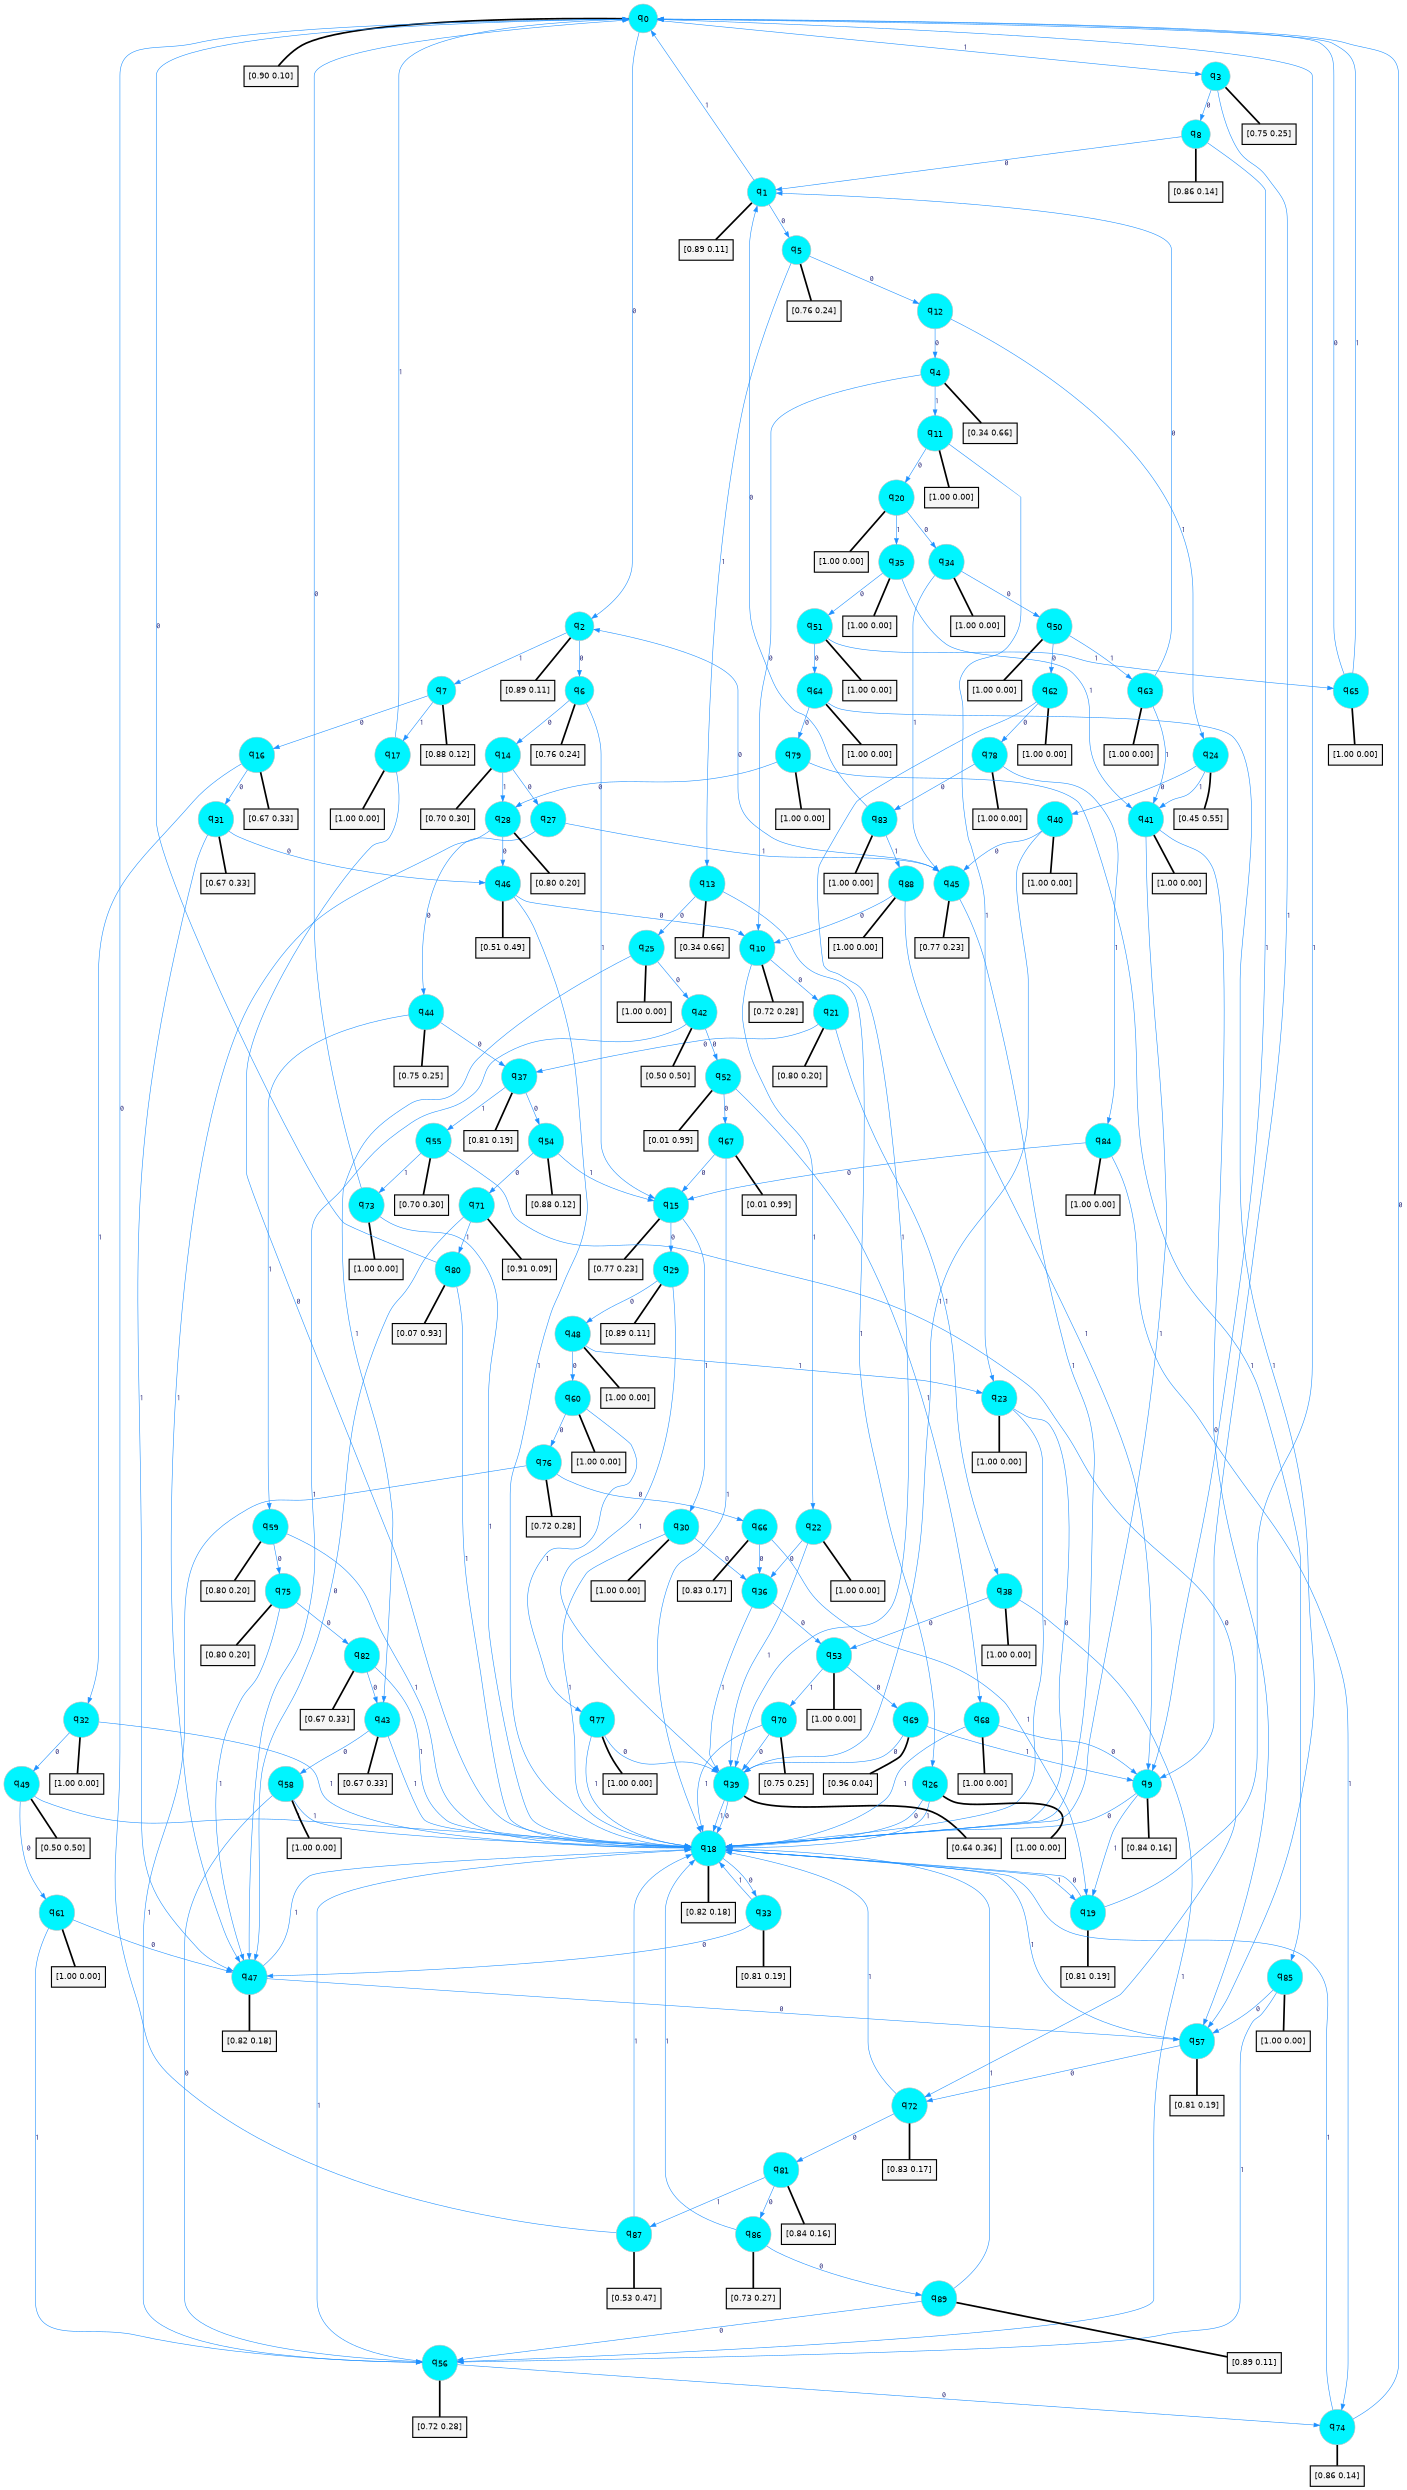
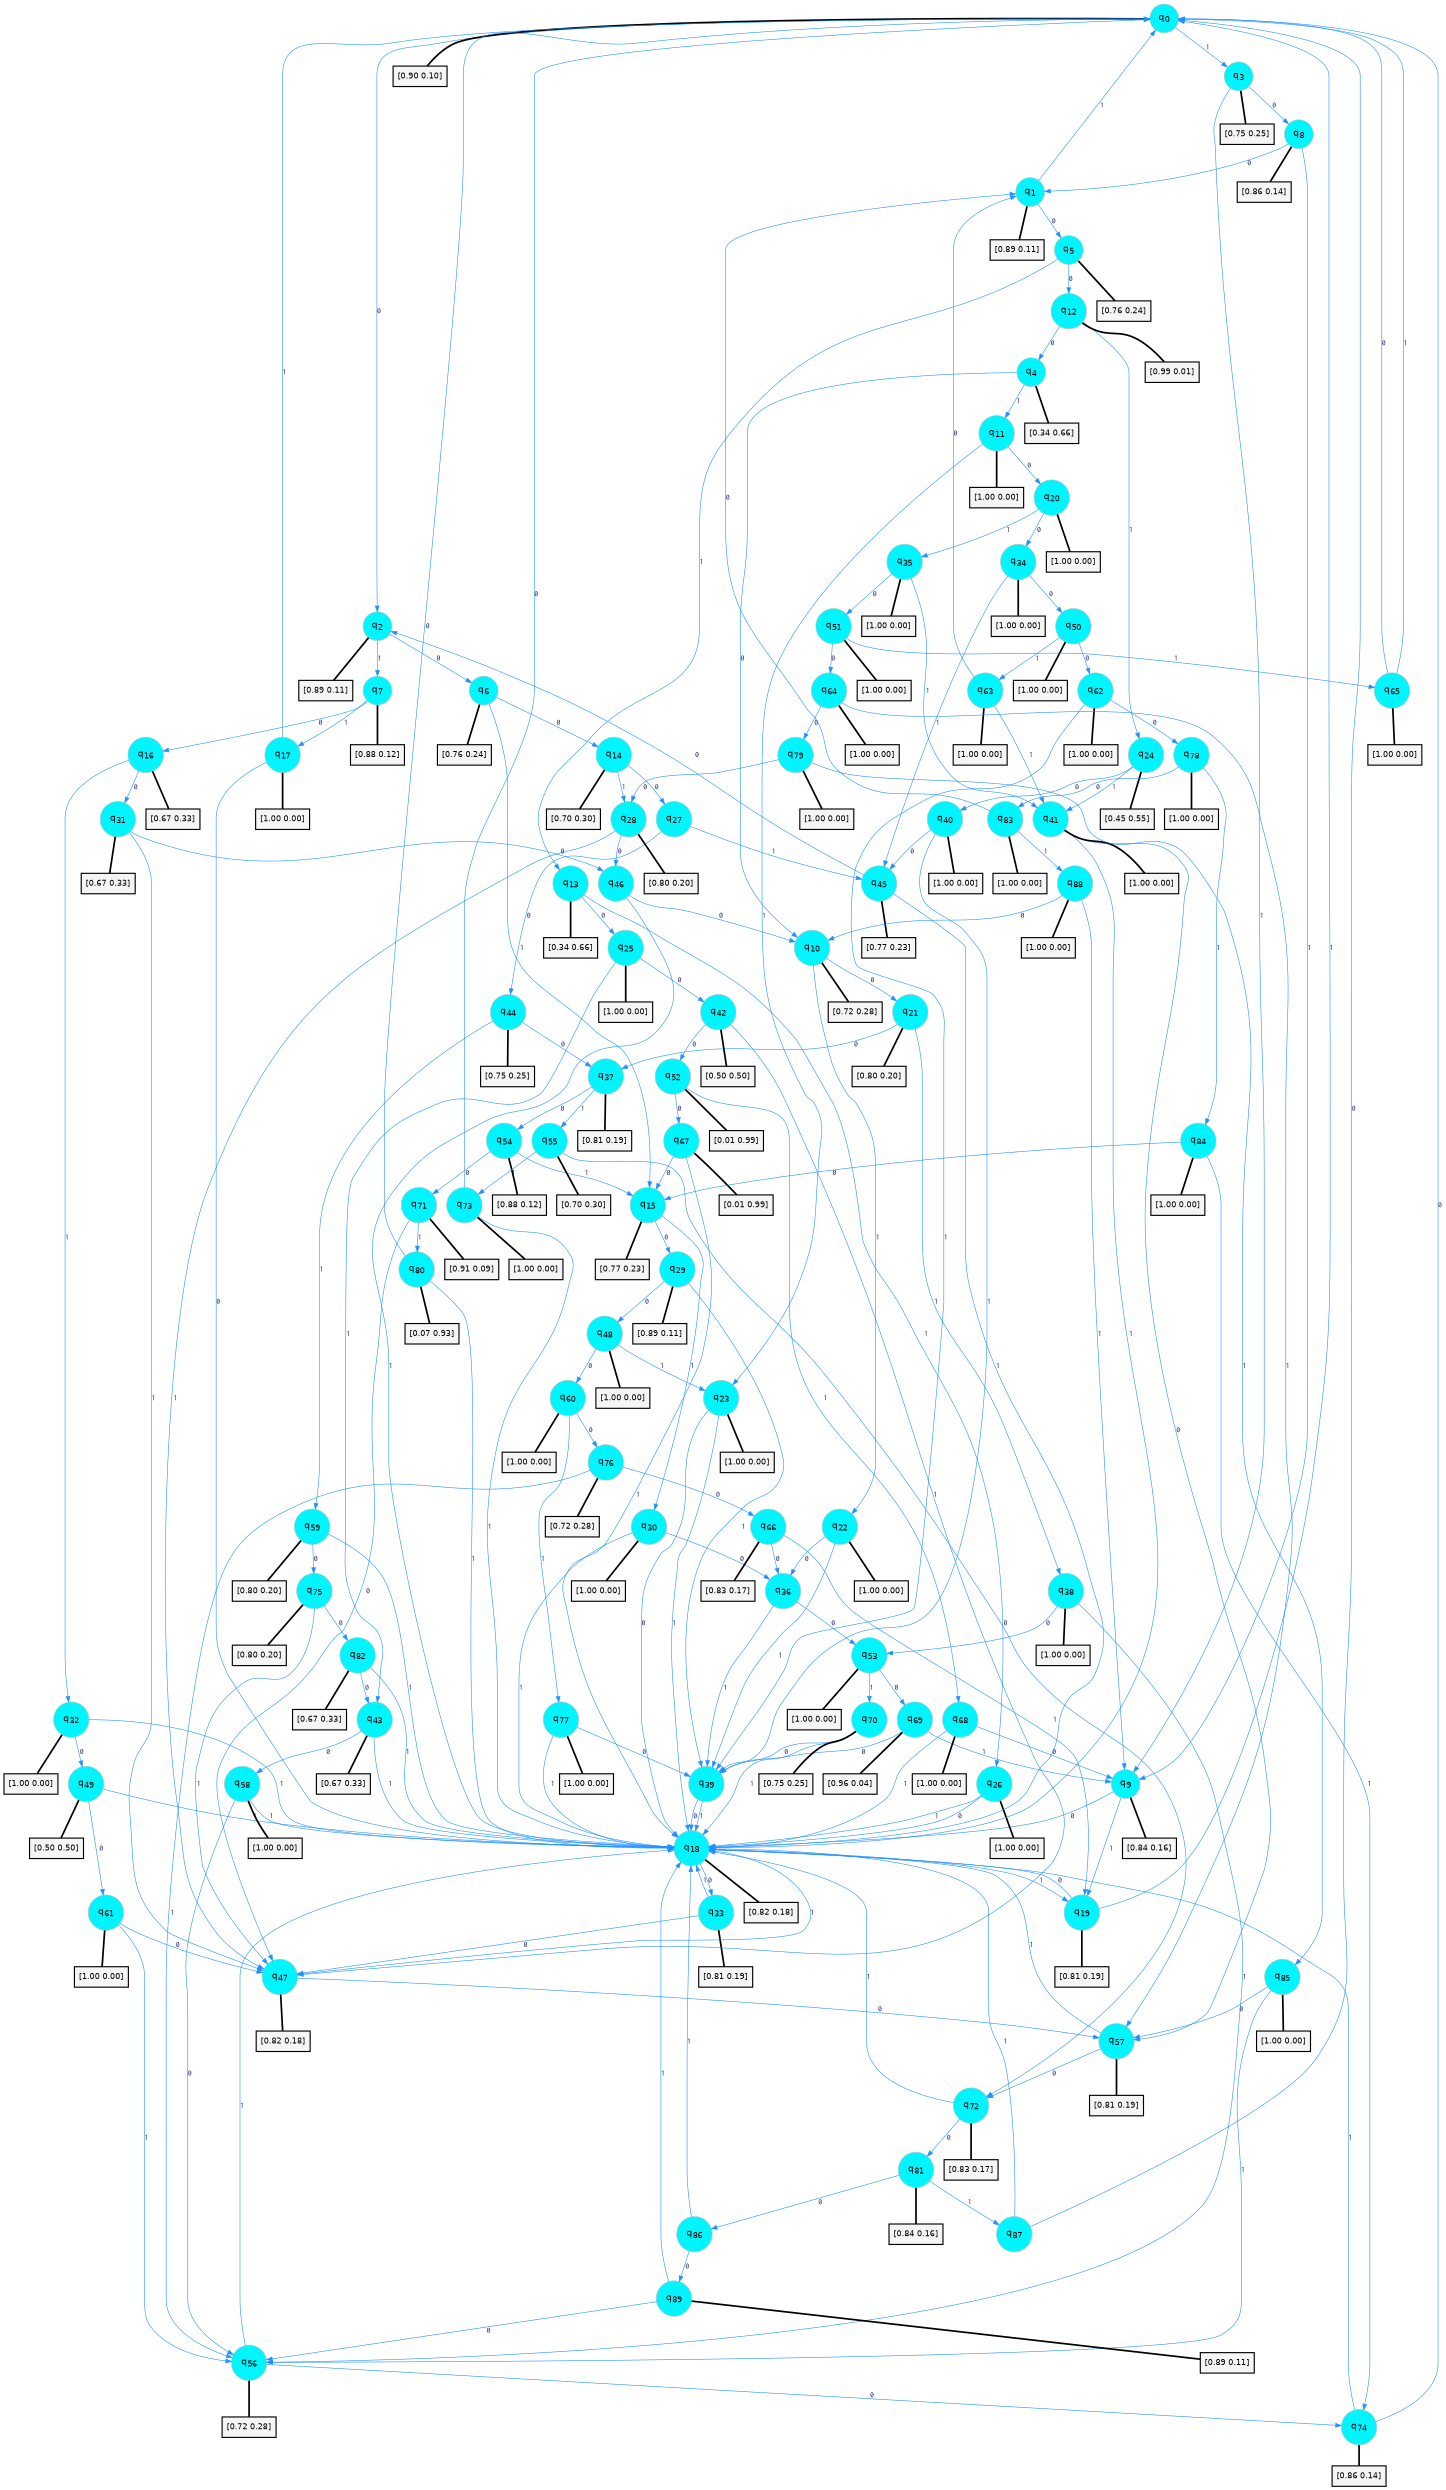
none -> (1172, 372)
(503, 948) -> none
(974, 1848) -> none
(634, 2299) -> none
(753, 2299) -> none
